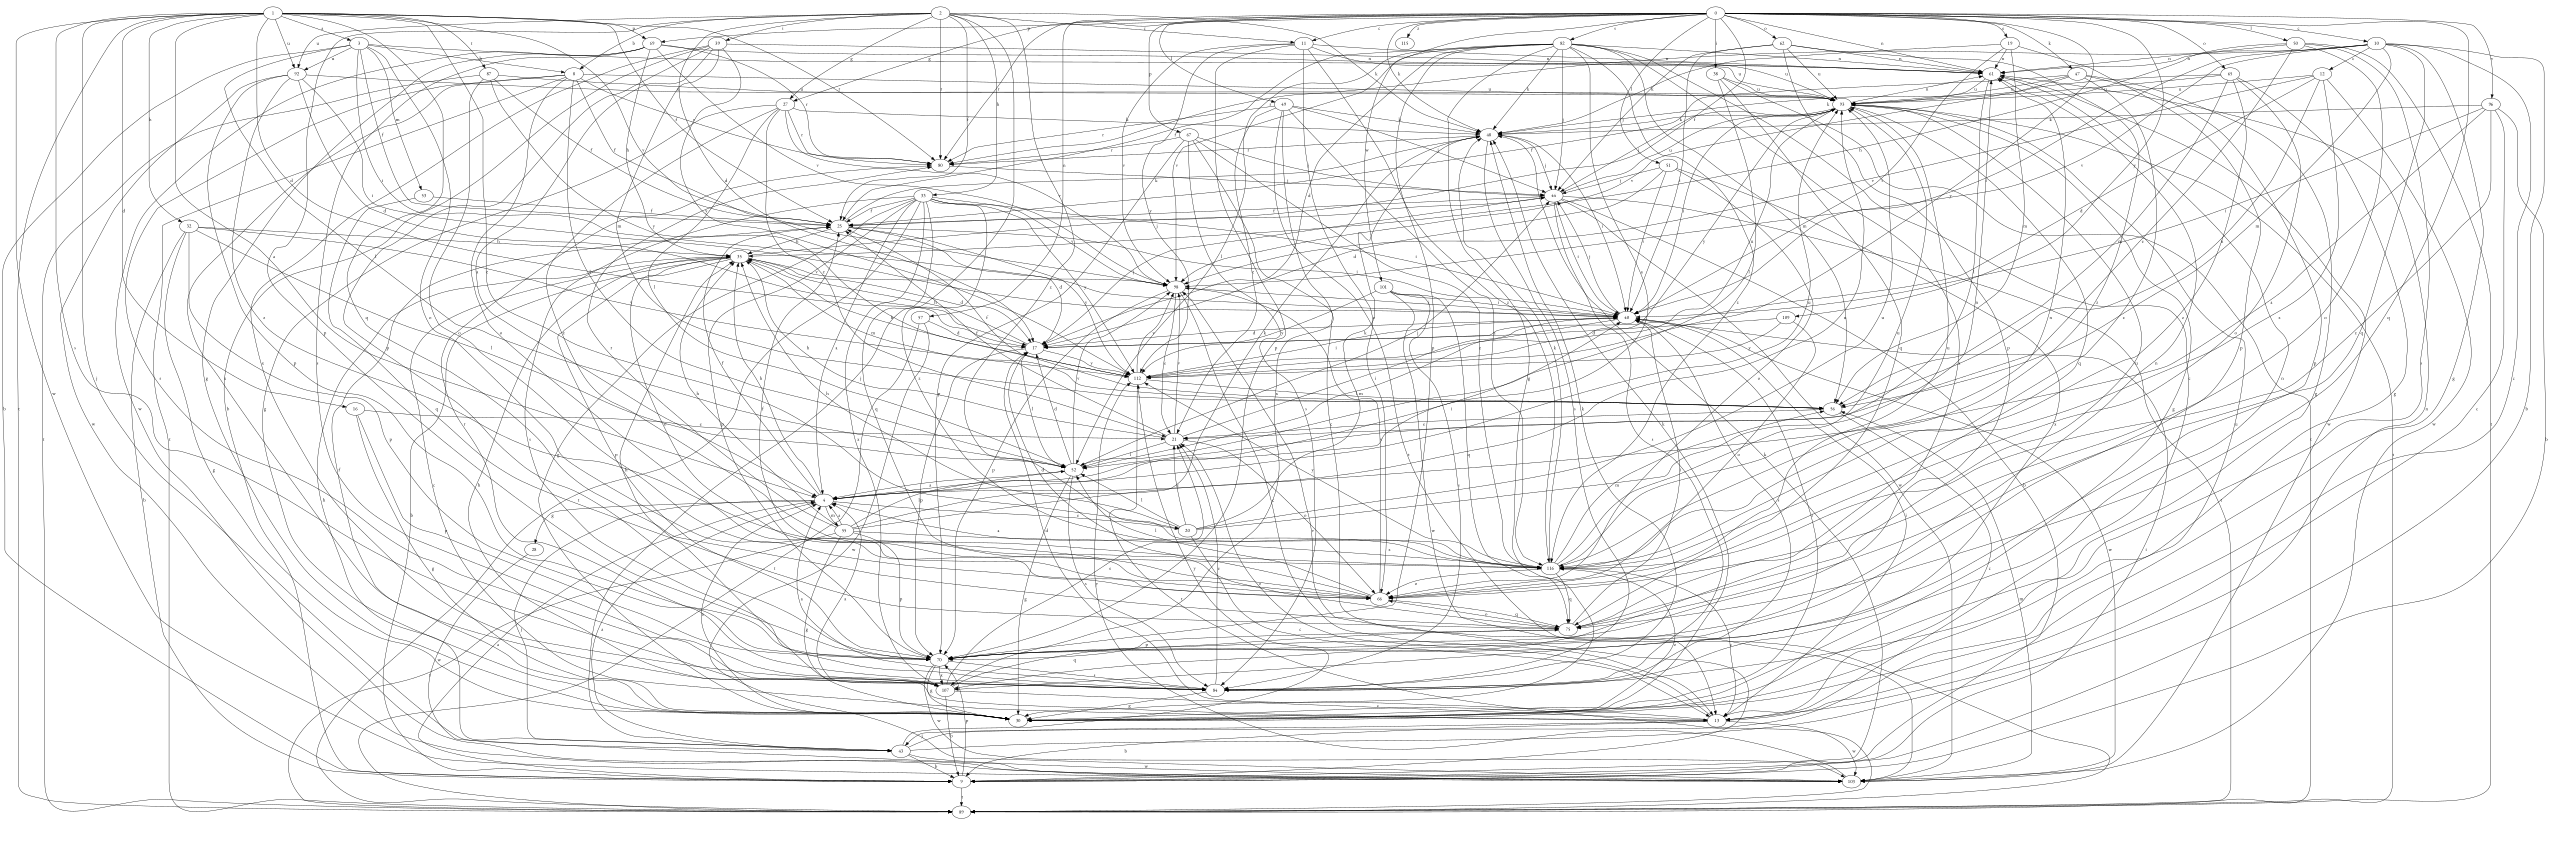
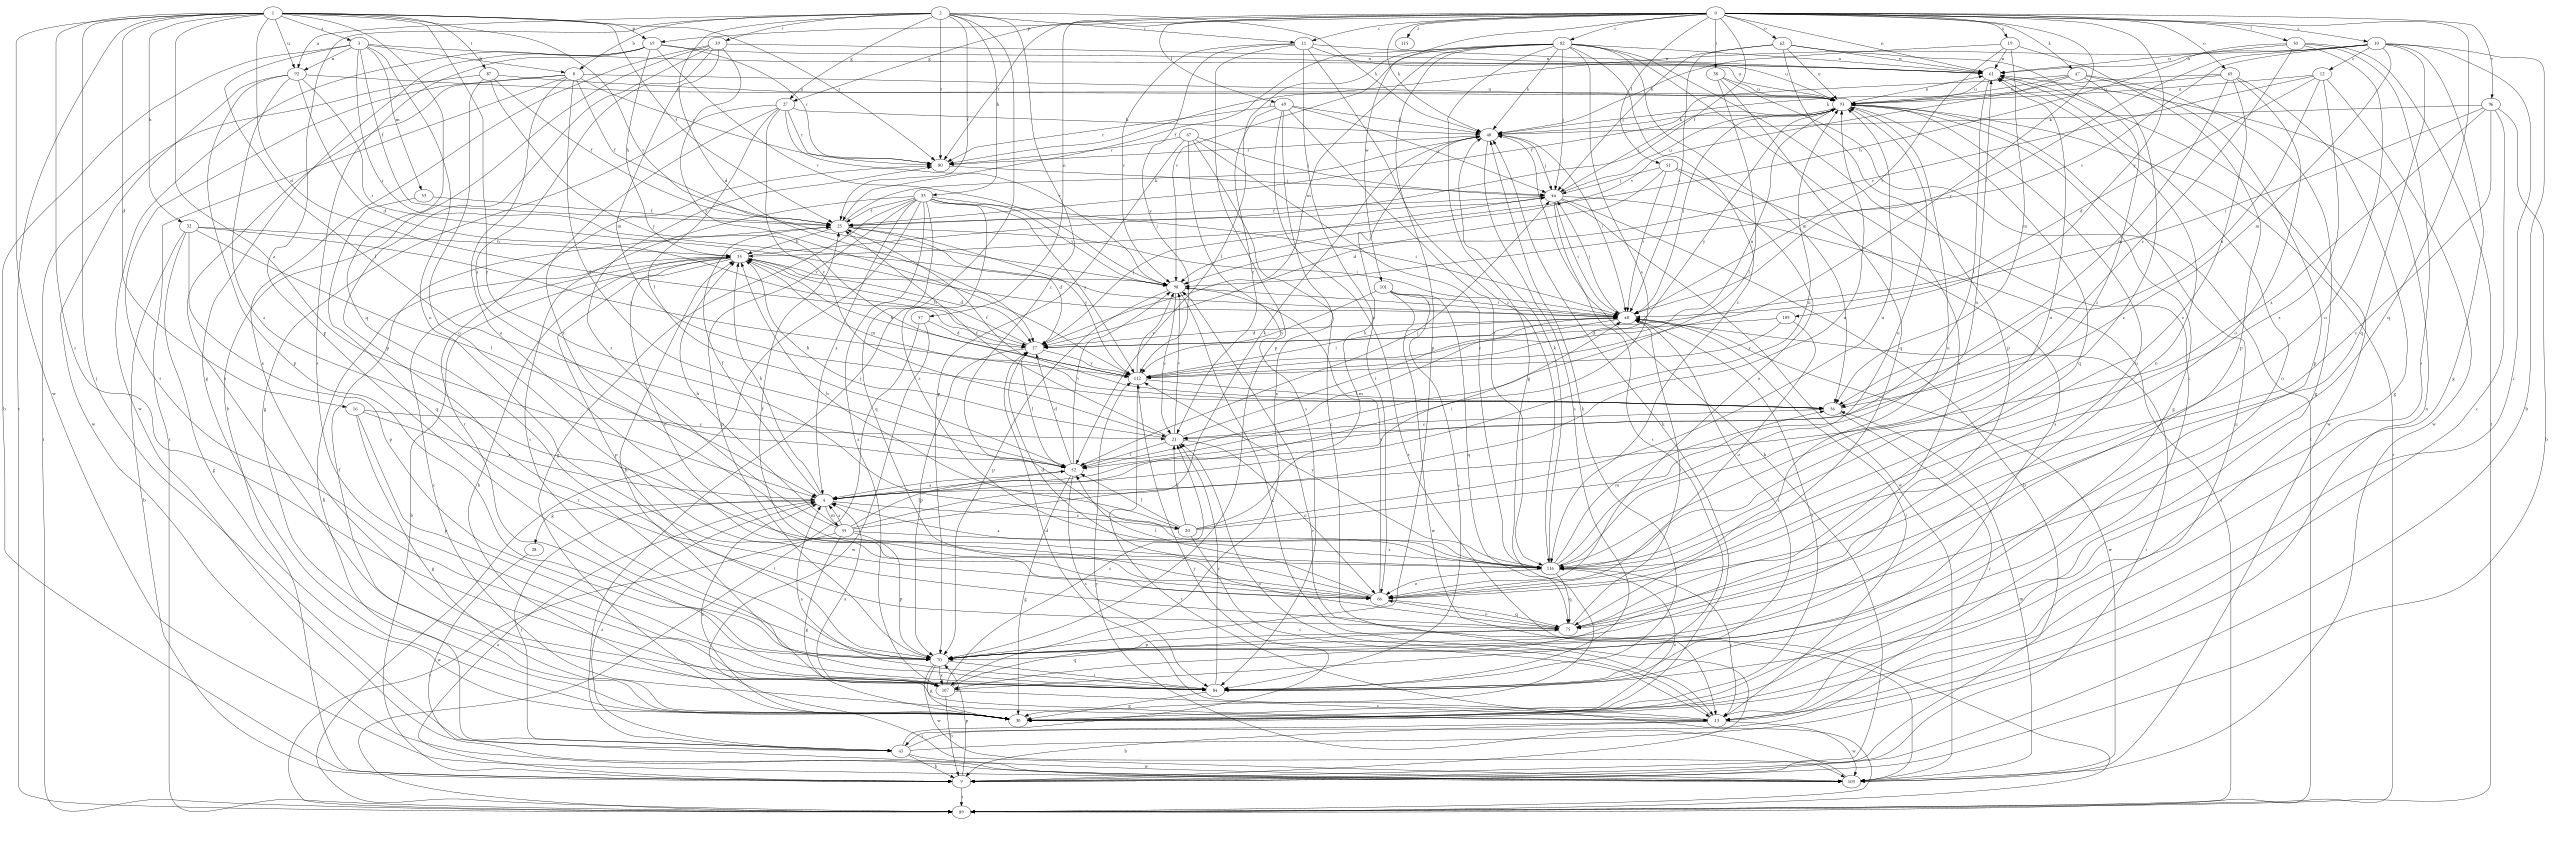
(1371, 15) -> none
(1309, 196) -> (1309, 196)
none -> (584, 474)
